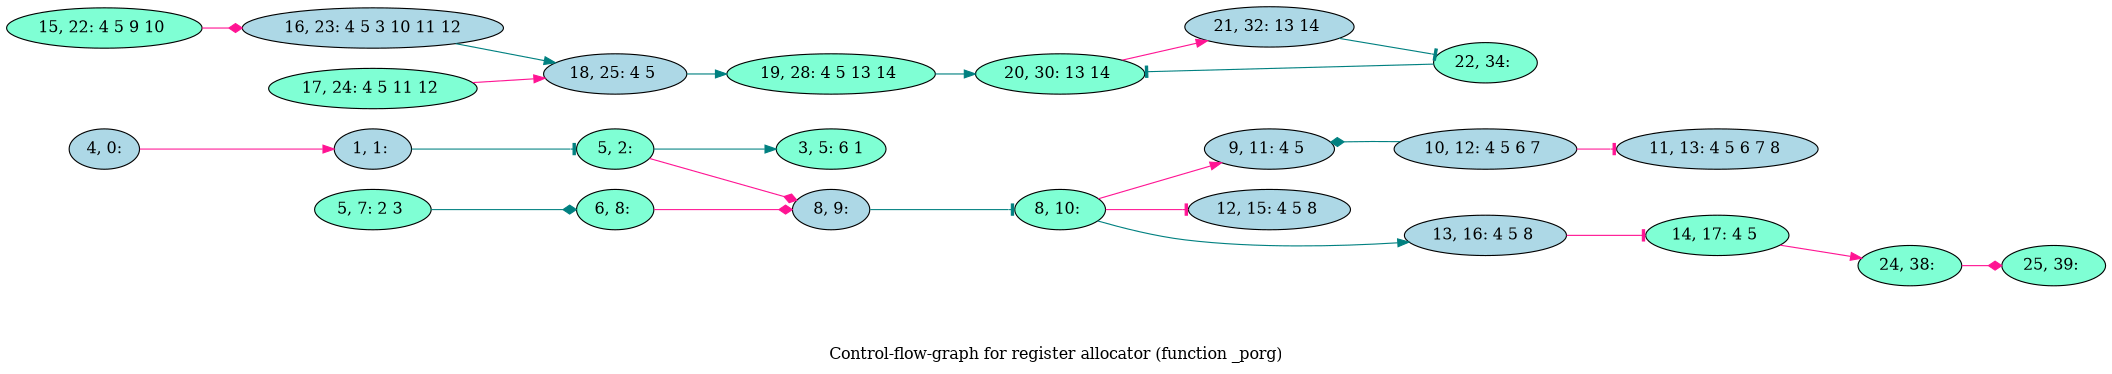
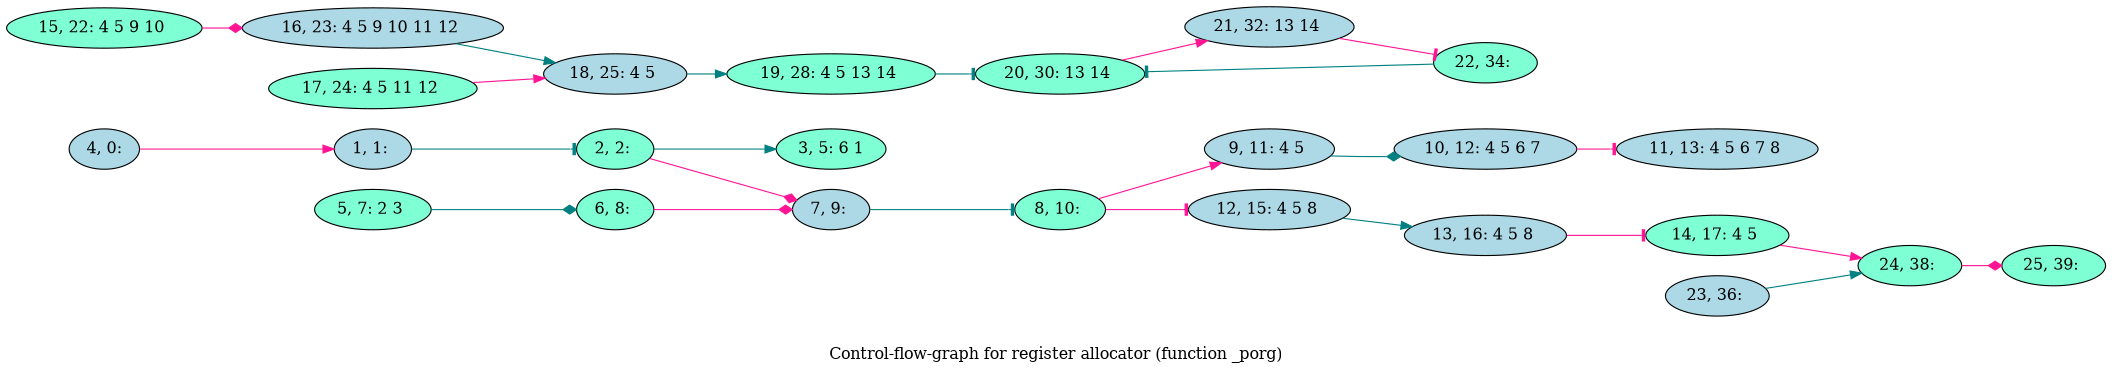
(373, 28) -> (373, 28)
(1385, 46) -> (1385, 46)
(953, 74) -> (953, 74)
(1372, 142) -> (1359, 157)
(615, 149) -> (615, 149)
(831, 210) -> (831, 210)
(1247, 245) -> (1372, 222)
none -> (1717, 296)
